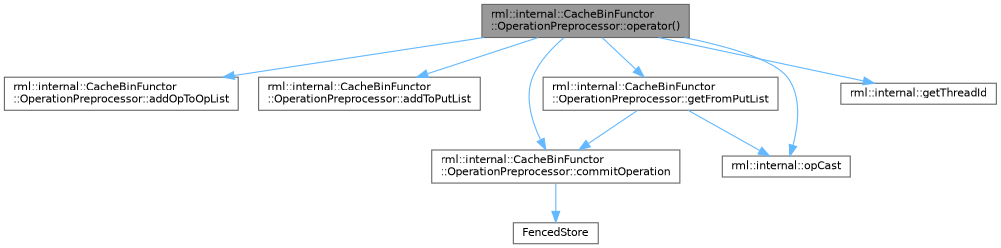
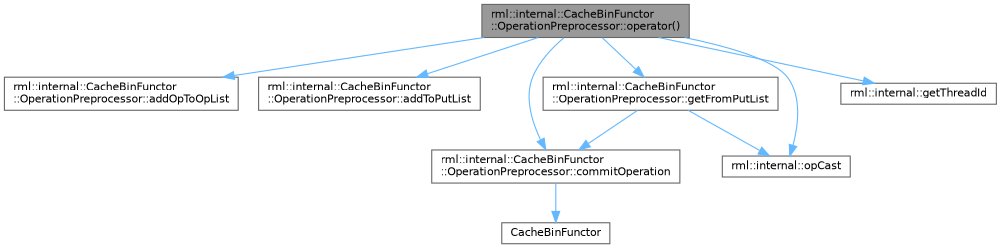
(556, 233) -> (556, 233)
